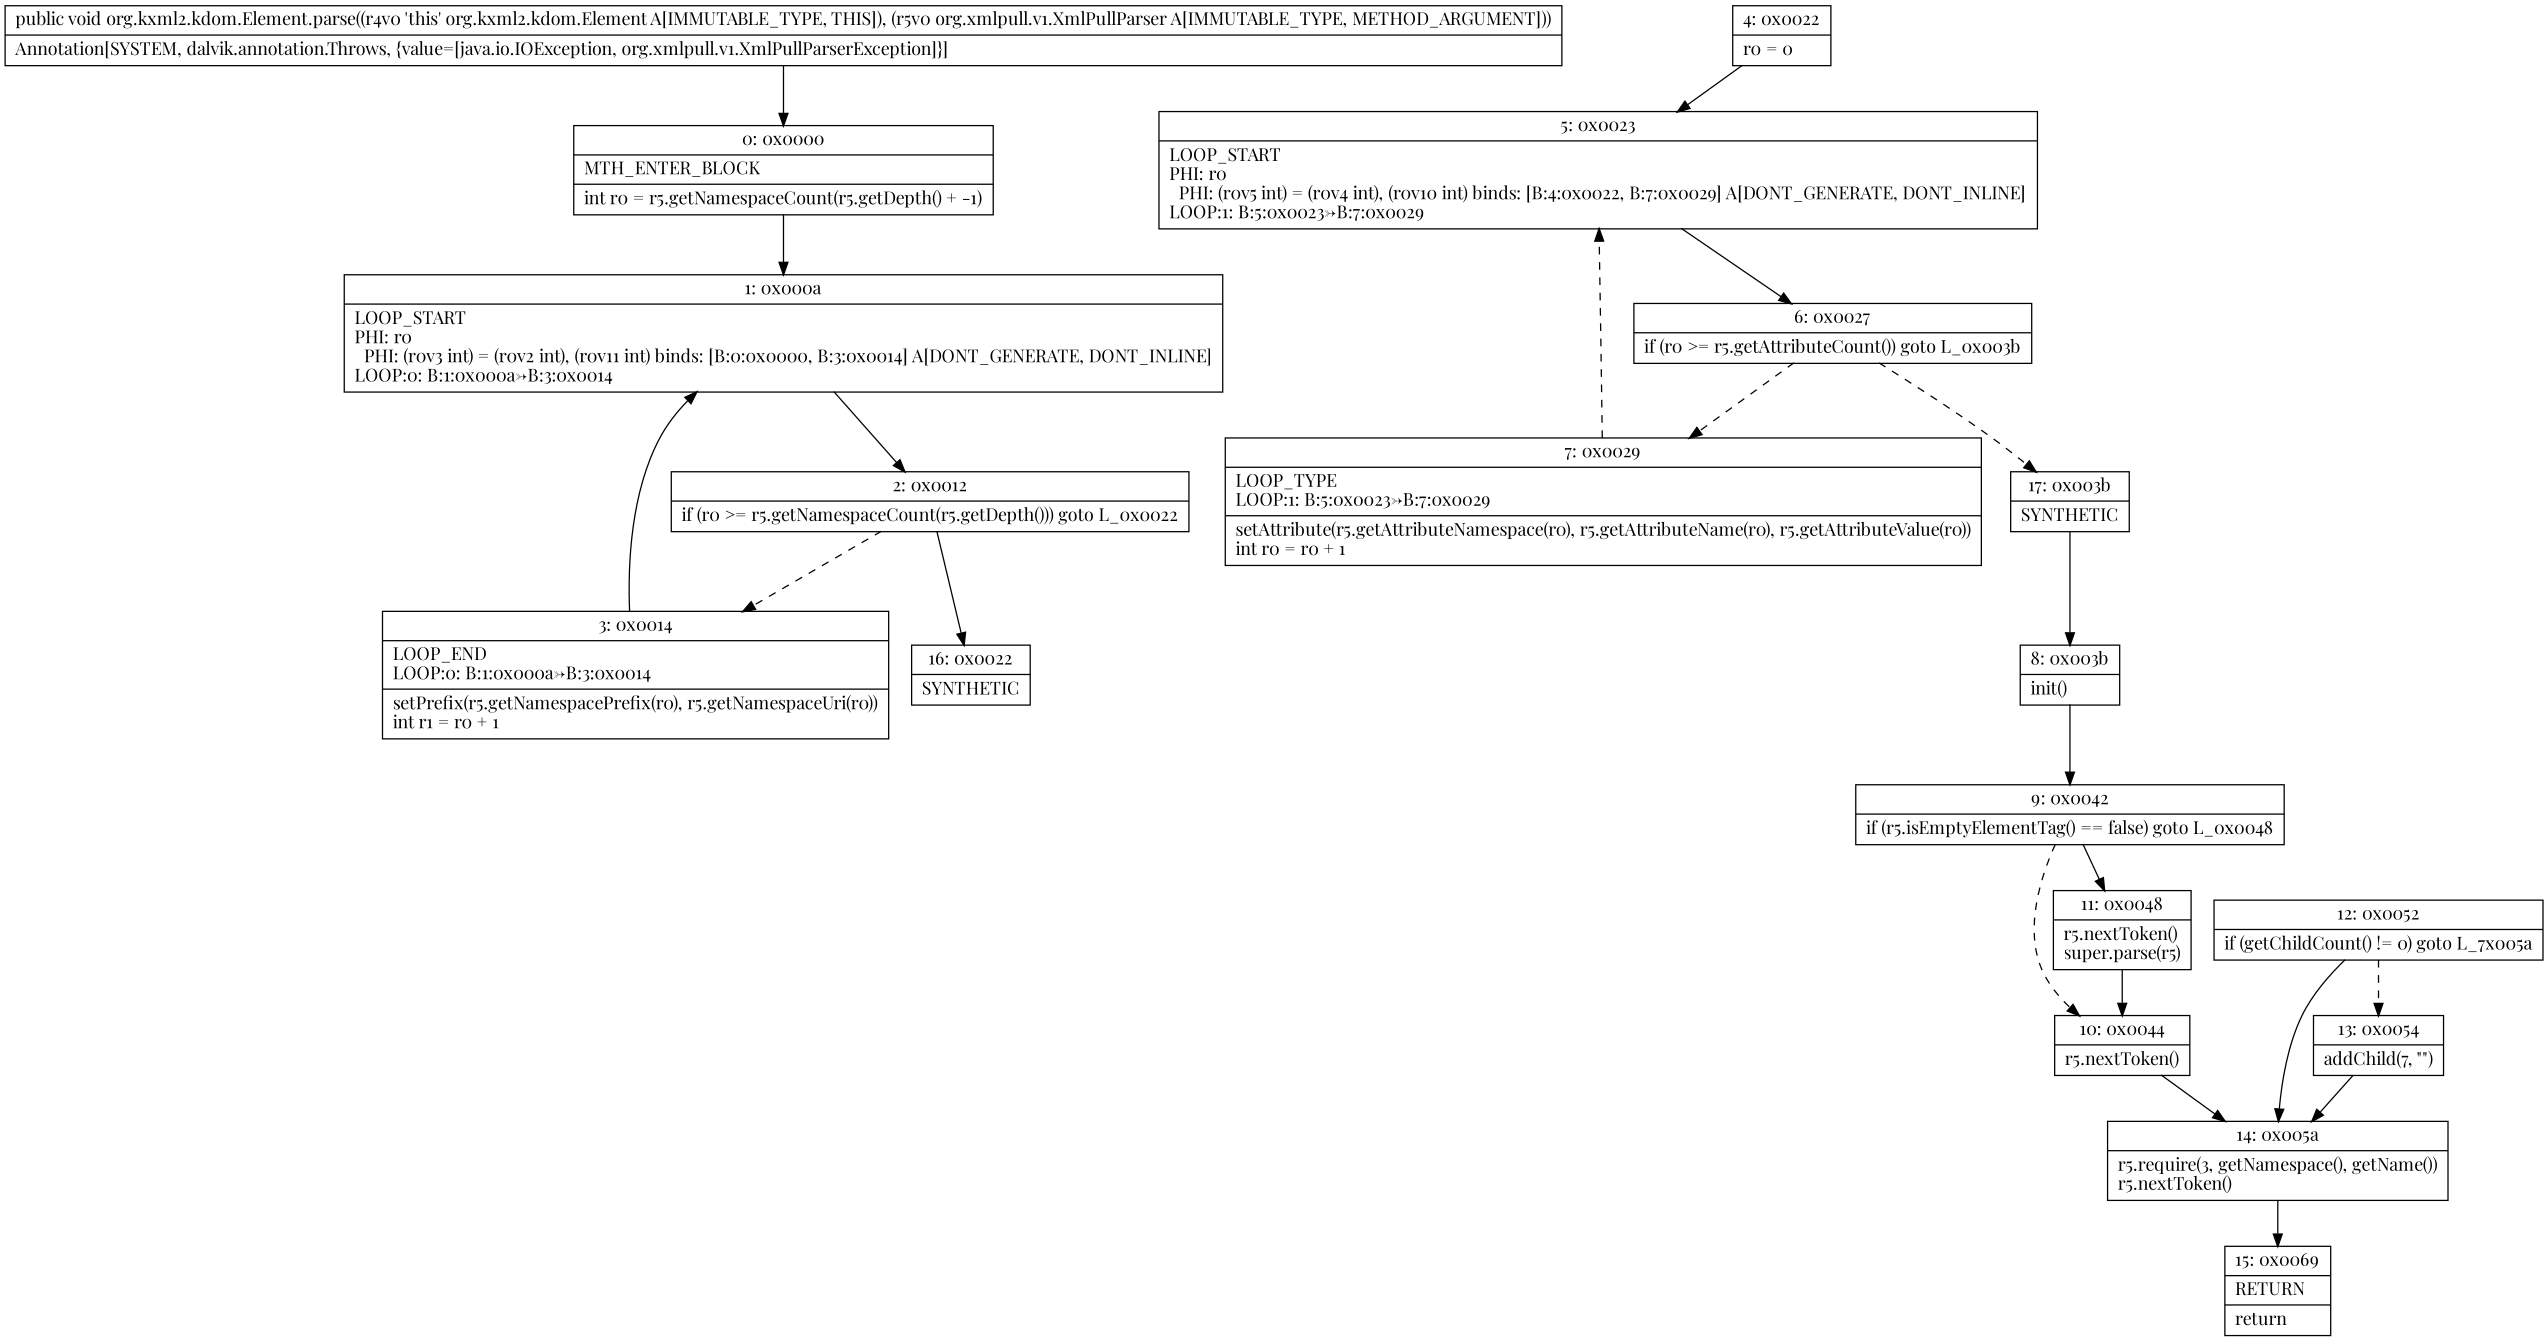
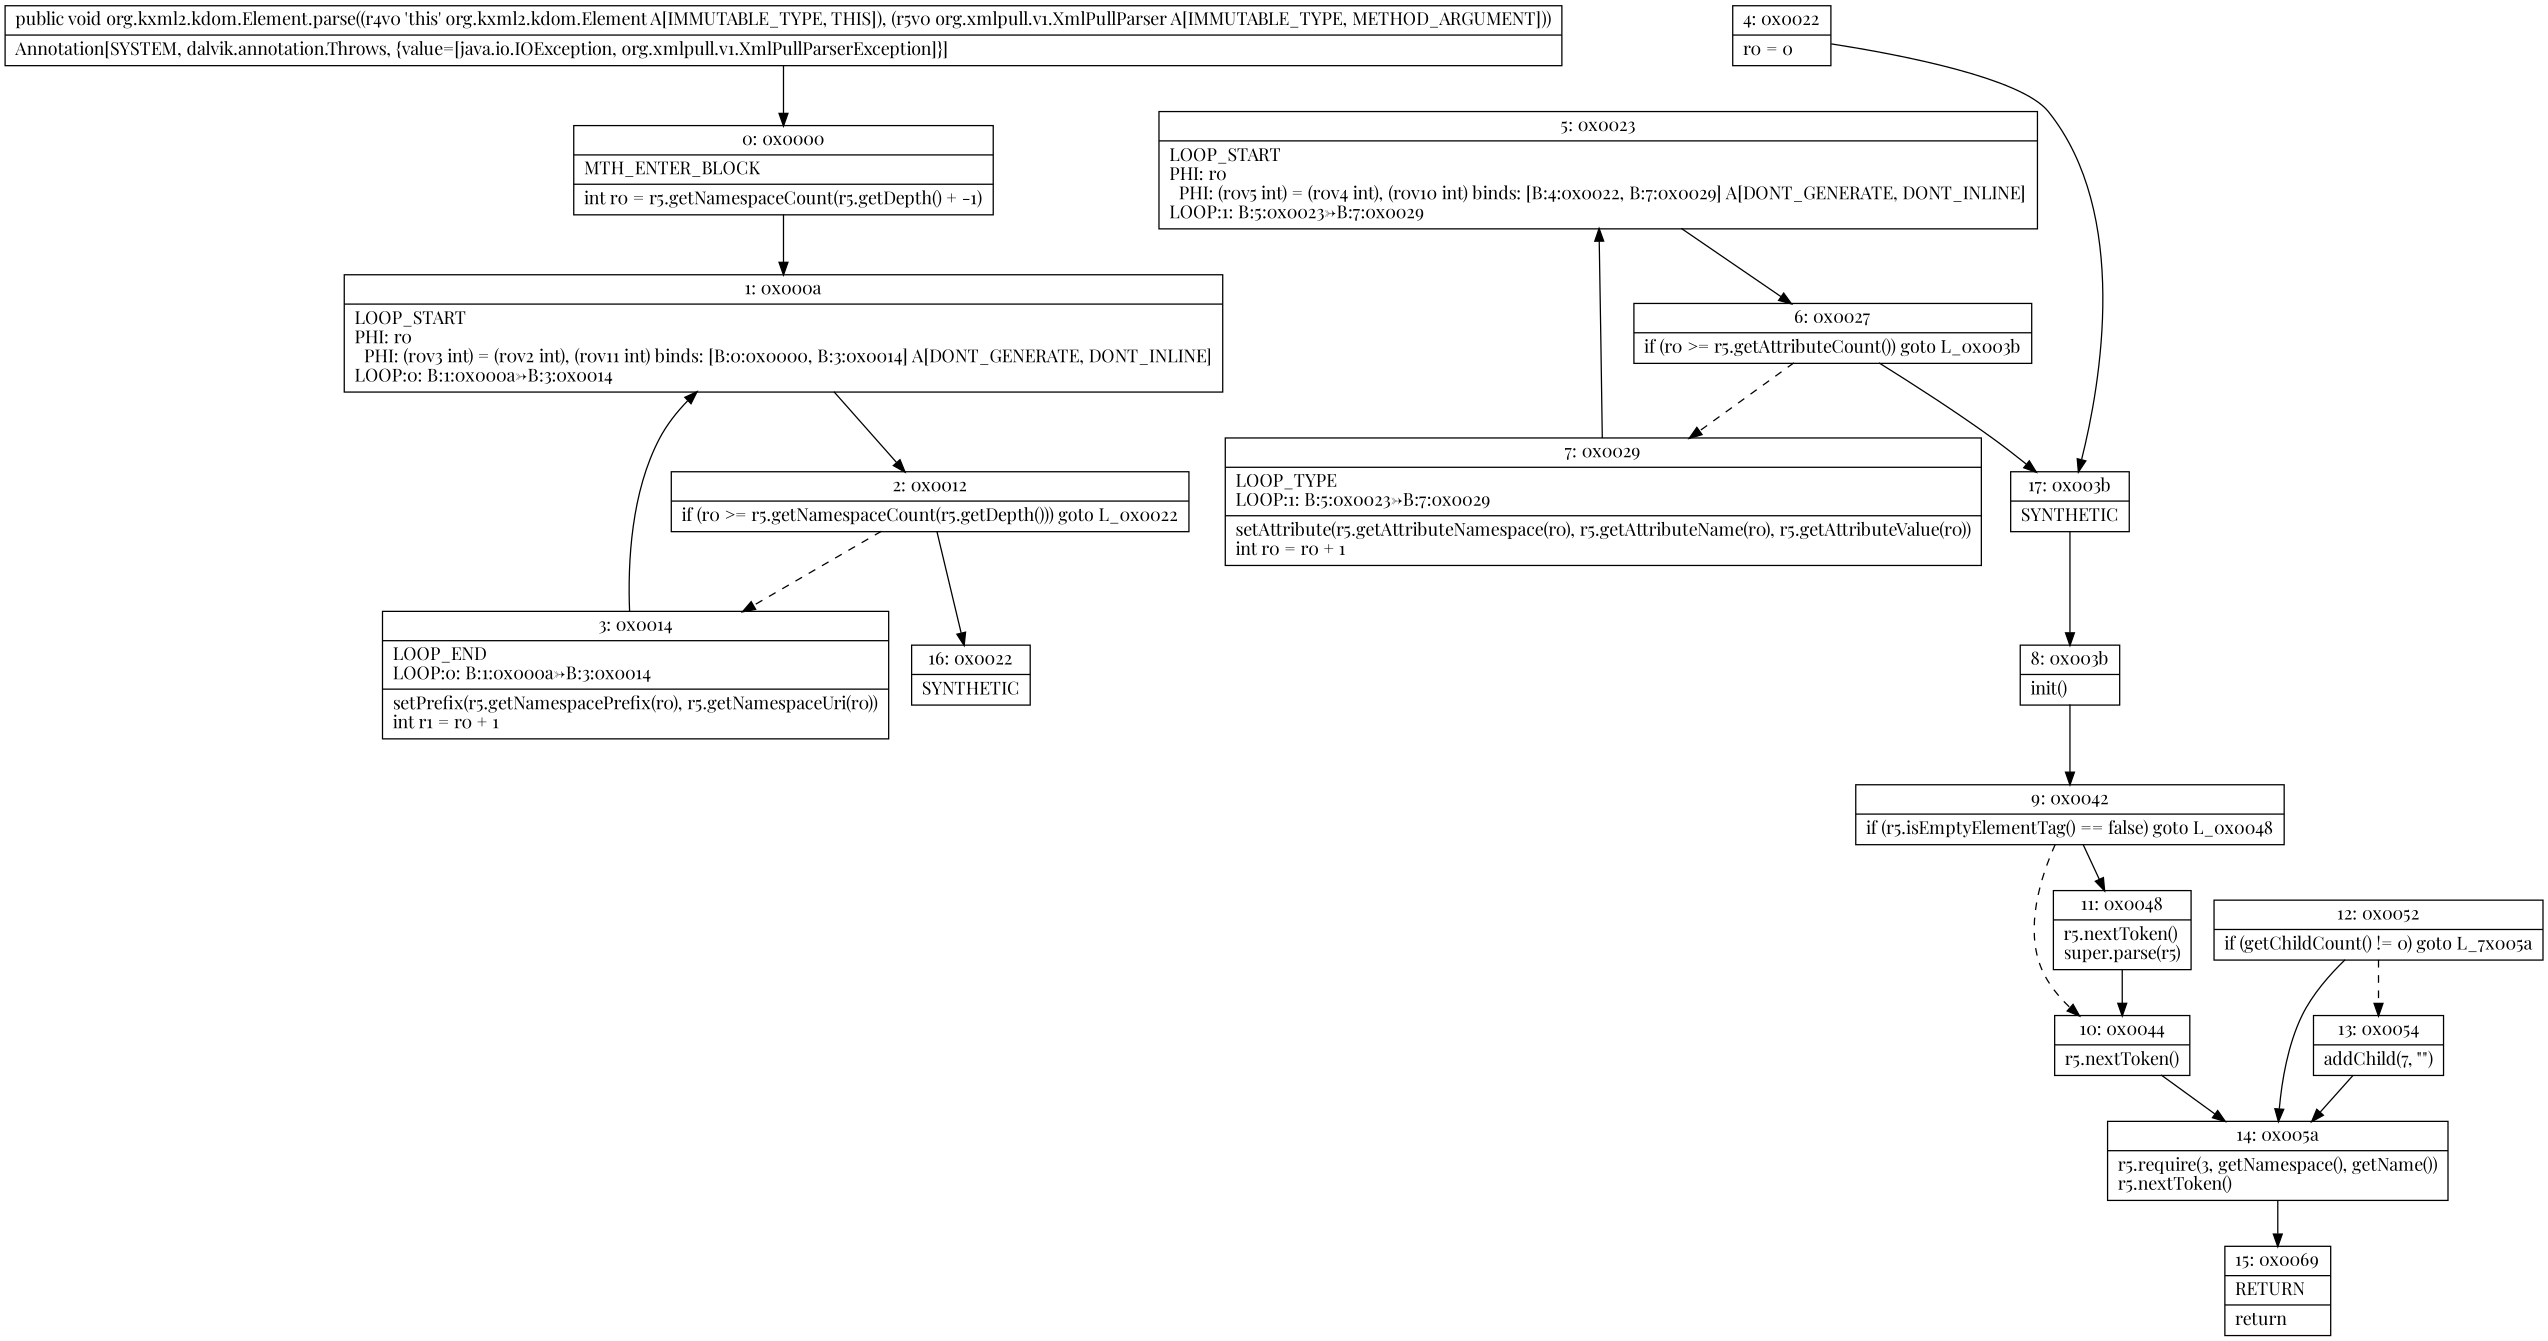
(1715, 85) -> (2080, 169)
(1601, 340) -> (1601, 340)
(1954, 411) -> (1954, 411)
